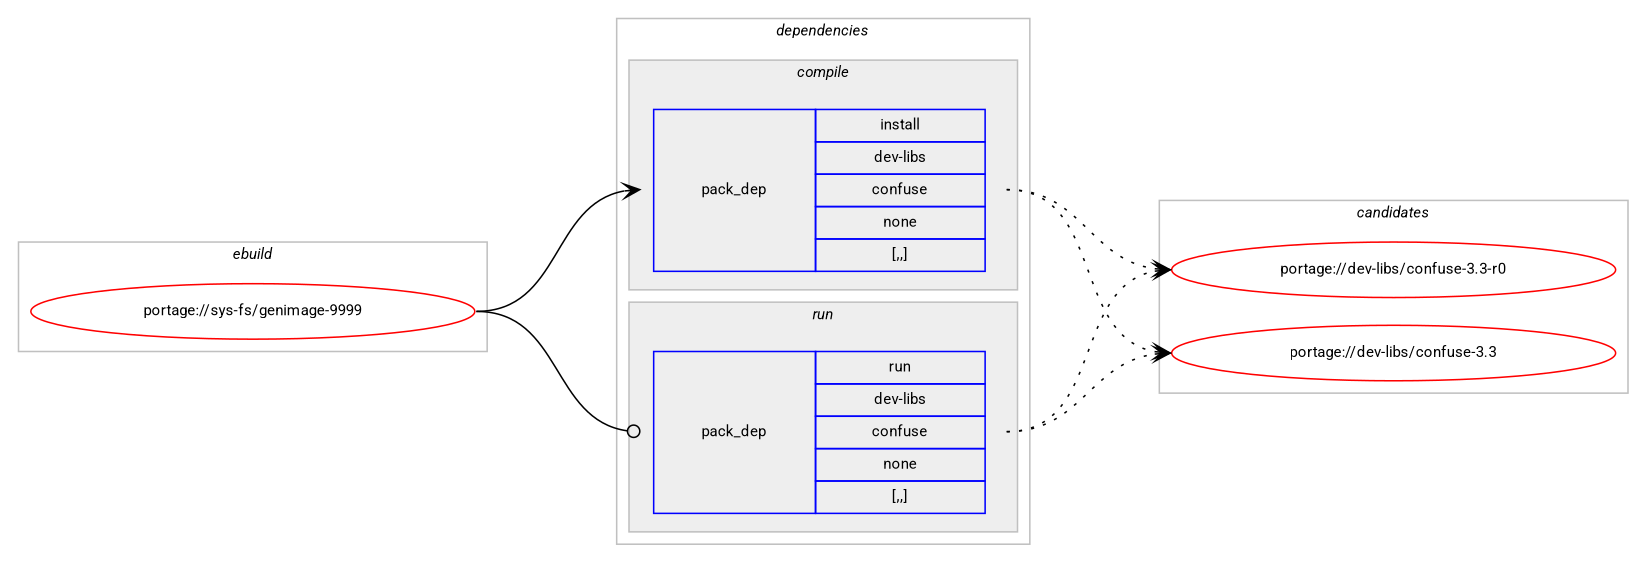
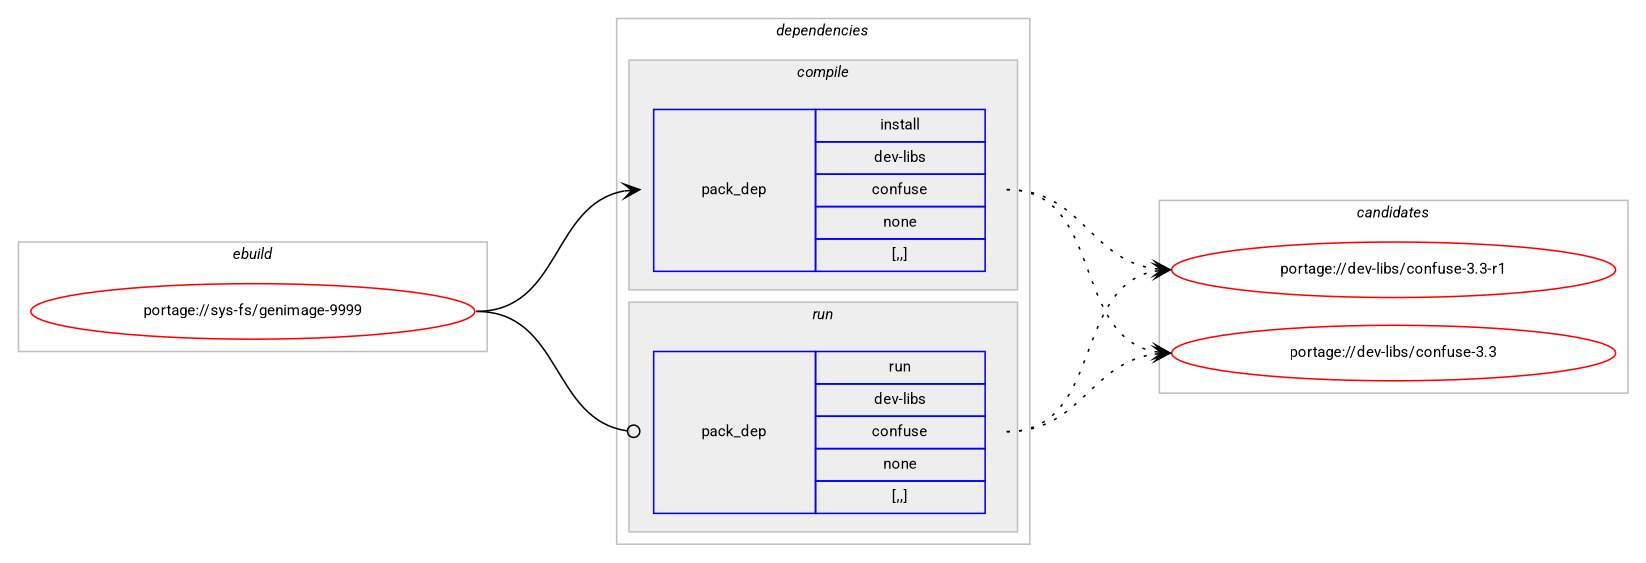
(1394, 270) -> (1394, 270)
